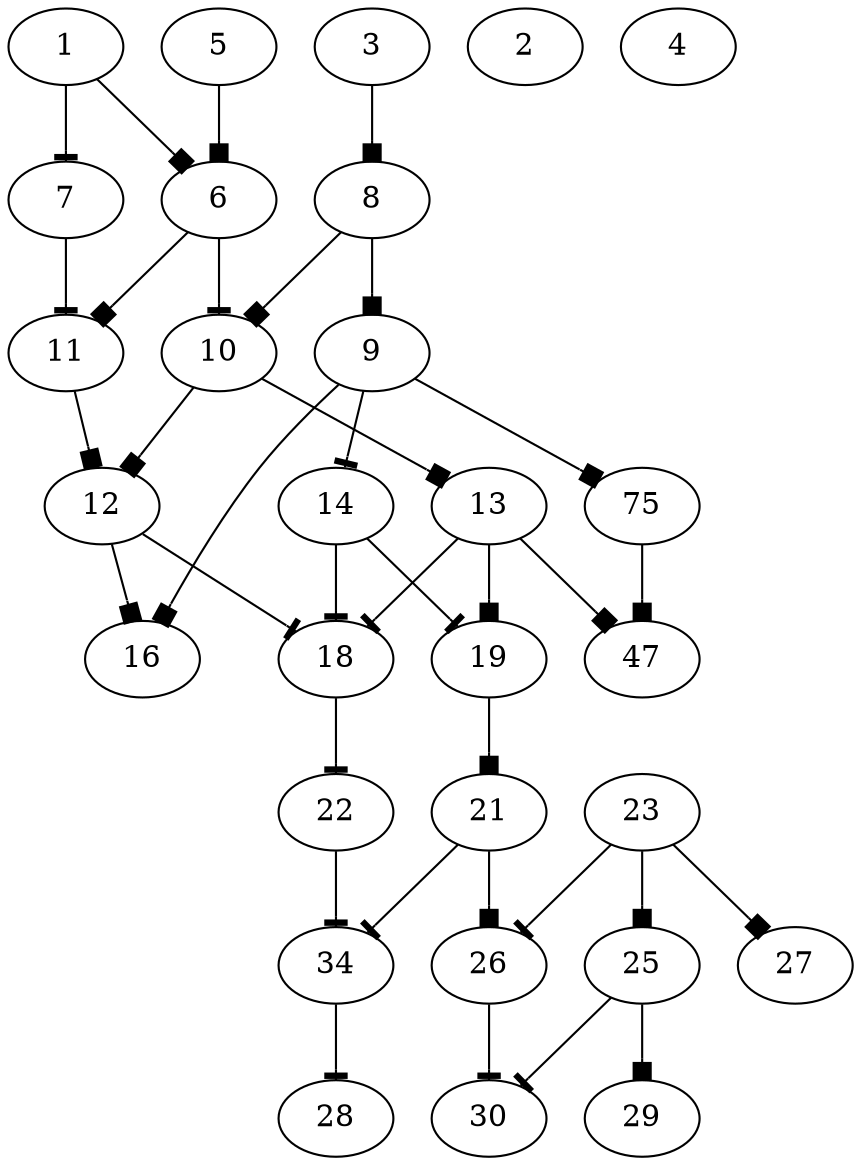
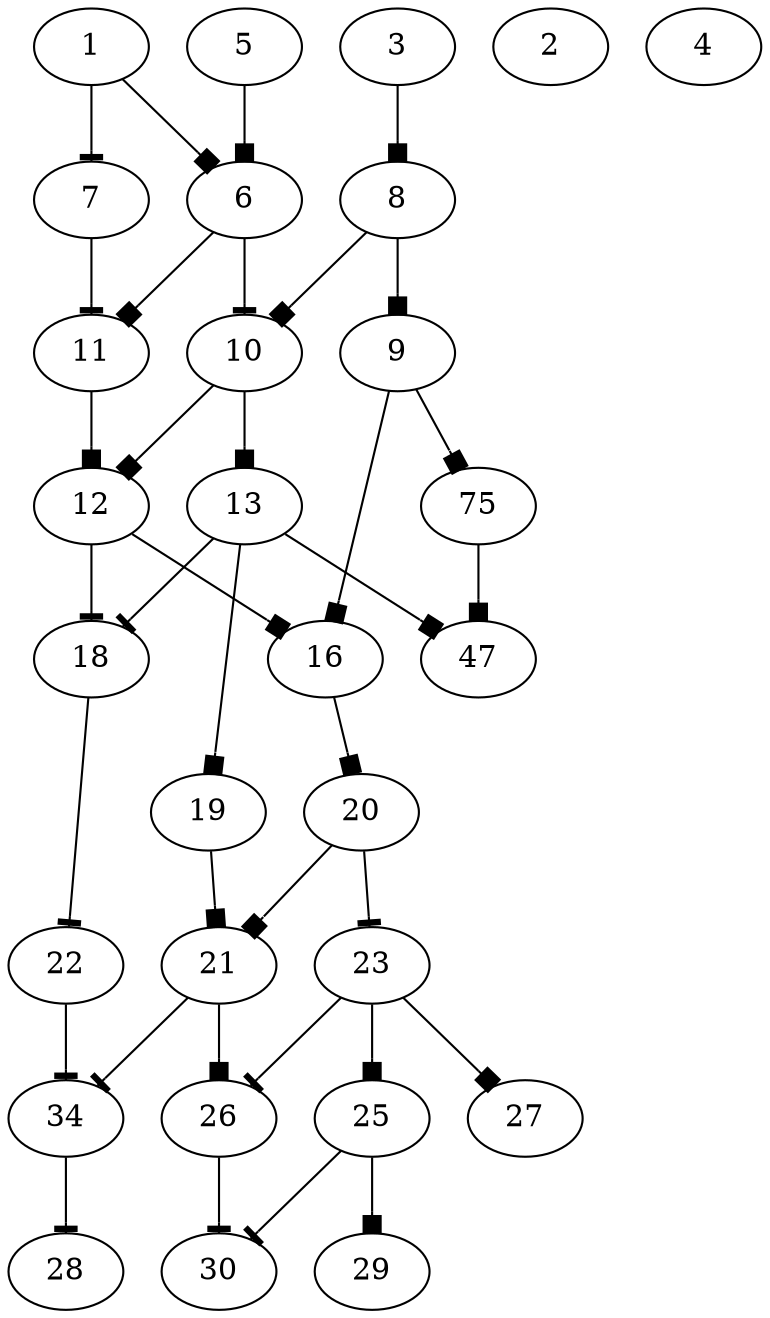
(336, 506) -> none
none -> (361, 812)
